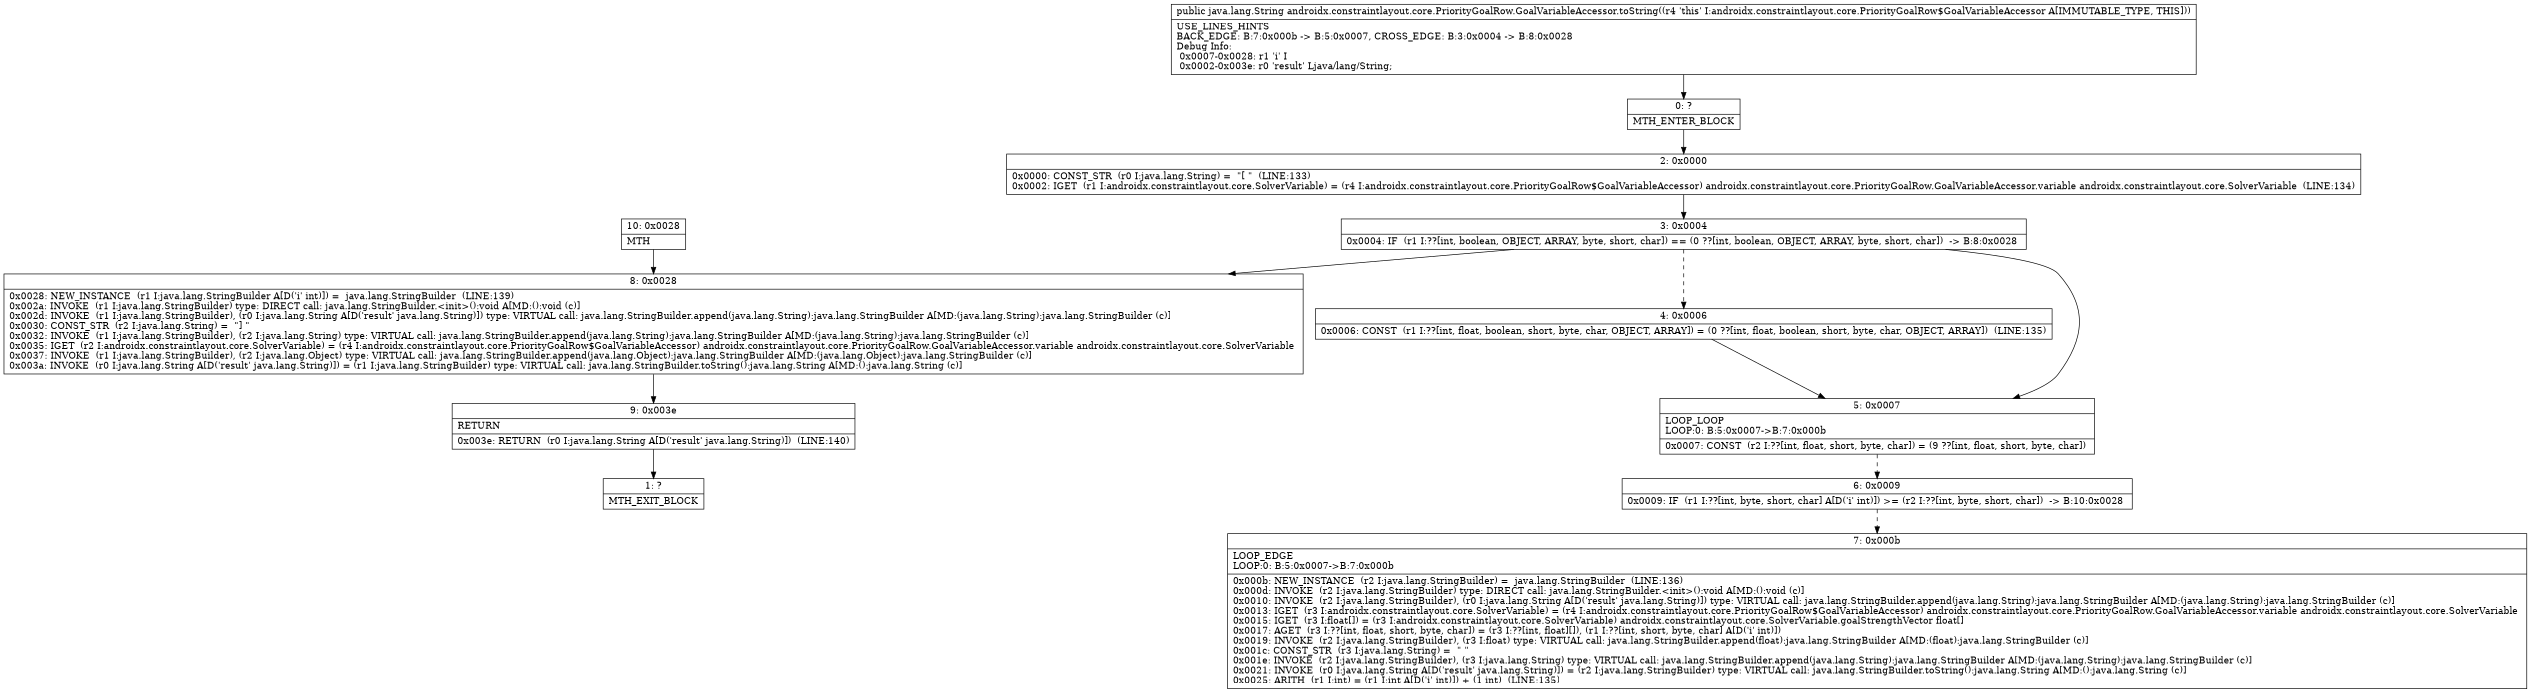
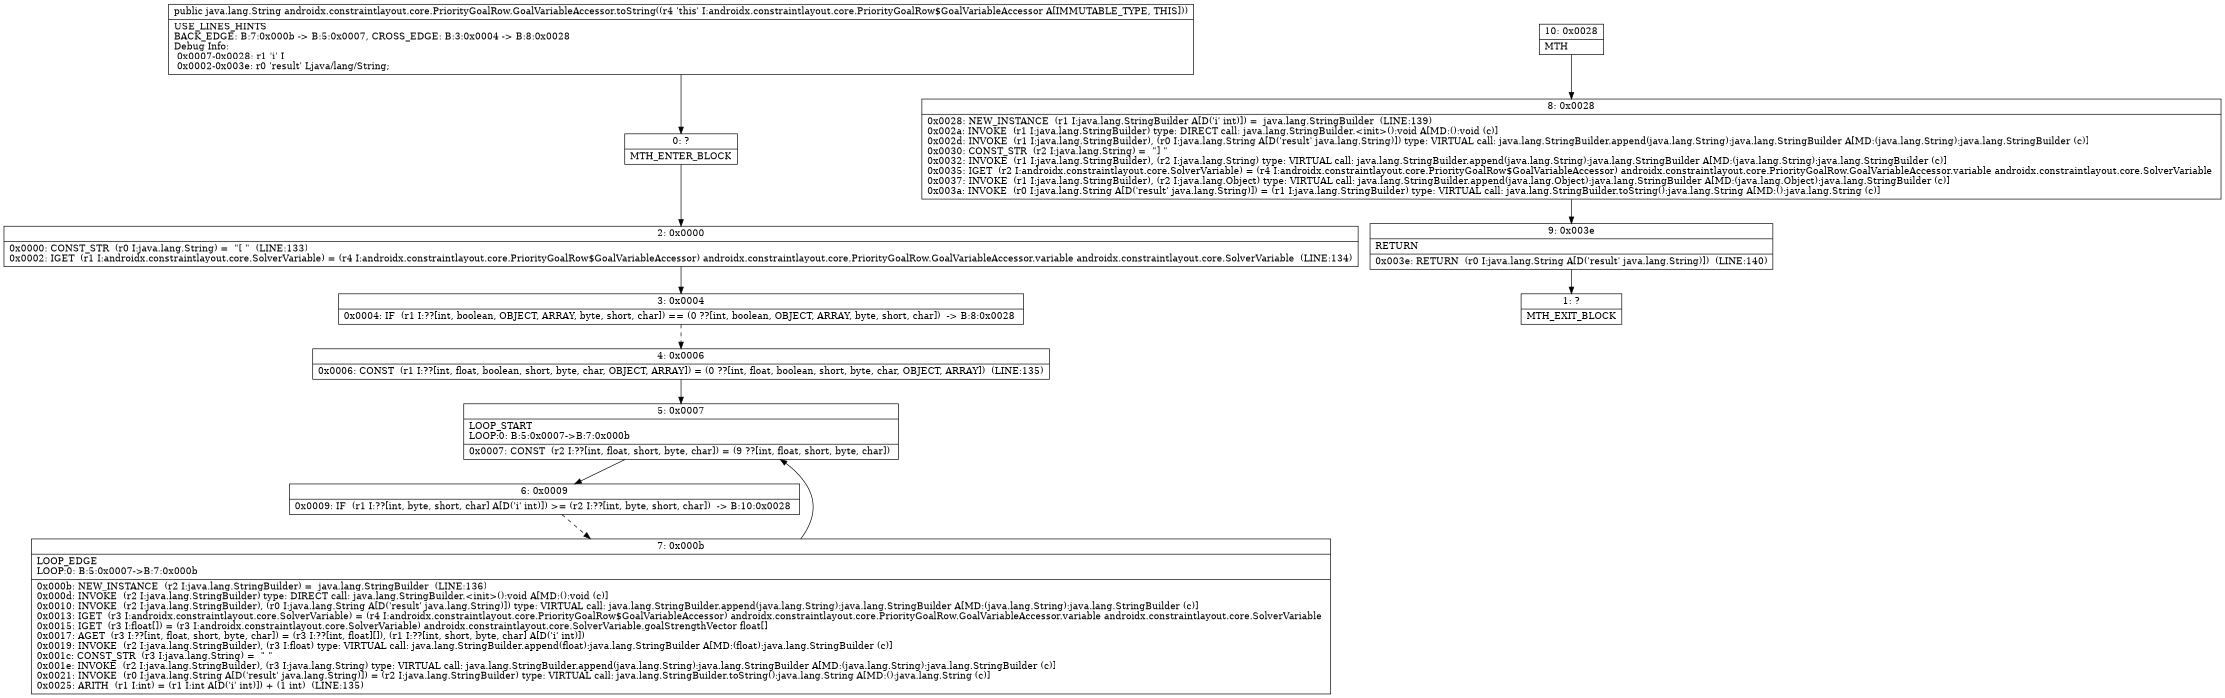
(1375, 261) -> none
(2070, 290) -> (812, 498)
(1695, 421) -> (501, 426)
(1877, 463) -> (603, 470)
